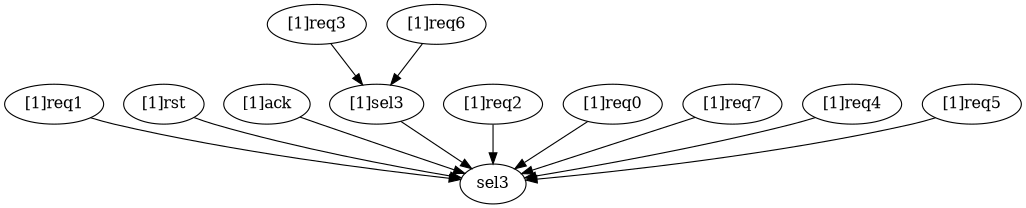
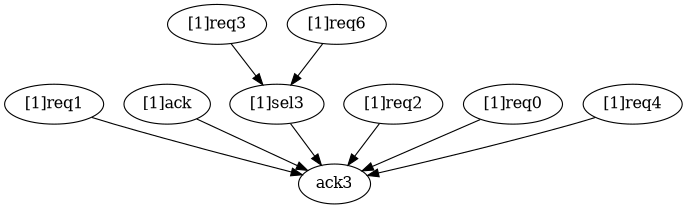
(164, 104) -> none
(732, 104) -> none
(972, 104) -> none
(493, 184) -> (335, 184)
